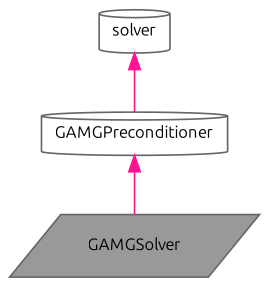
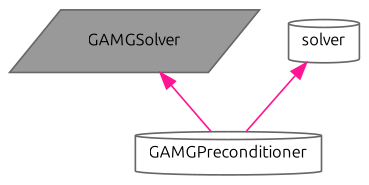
(135, 193) -> (191, 108)
